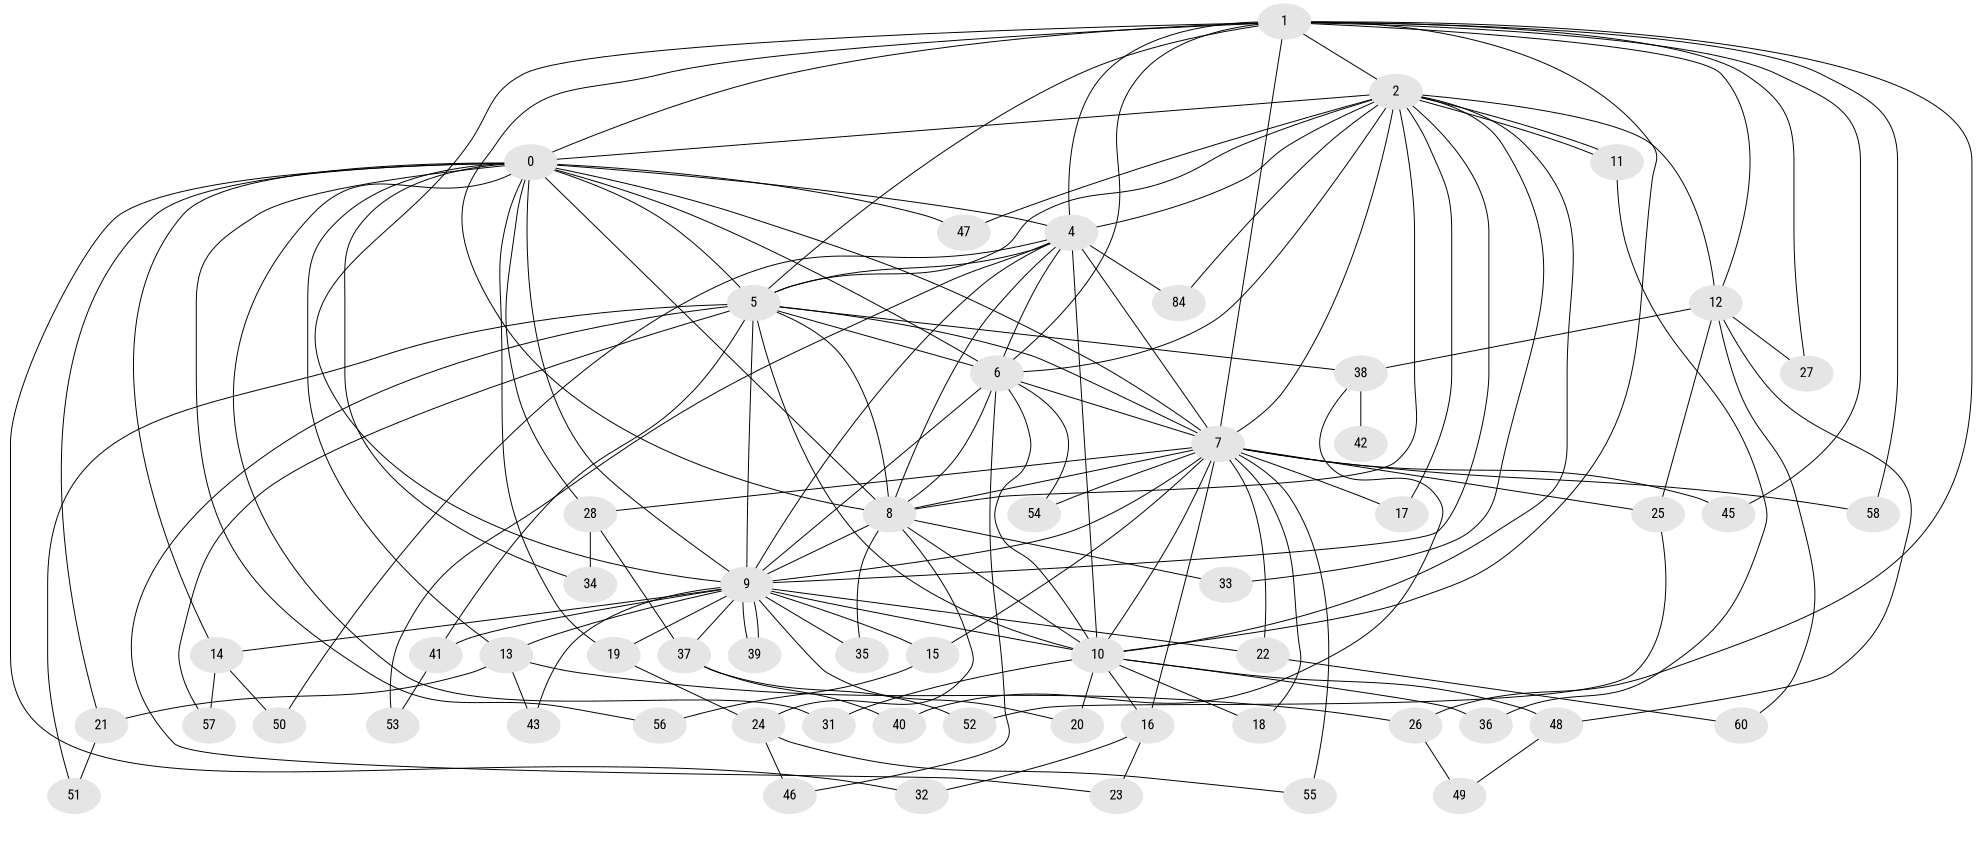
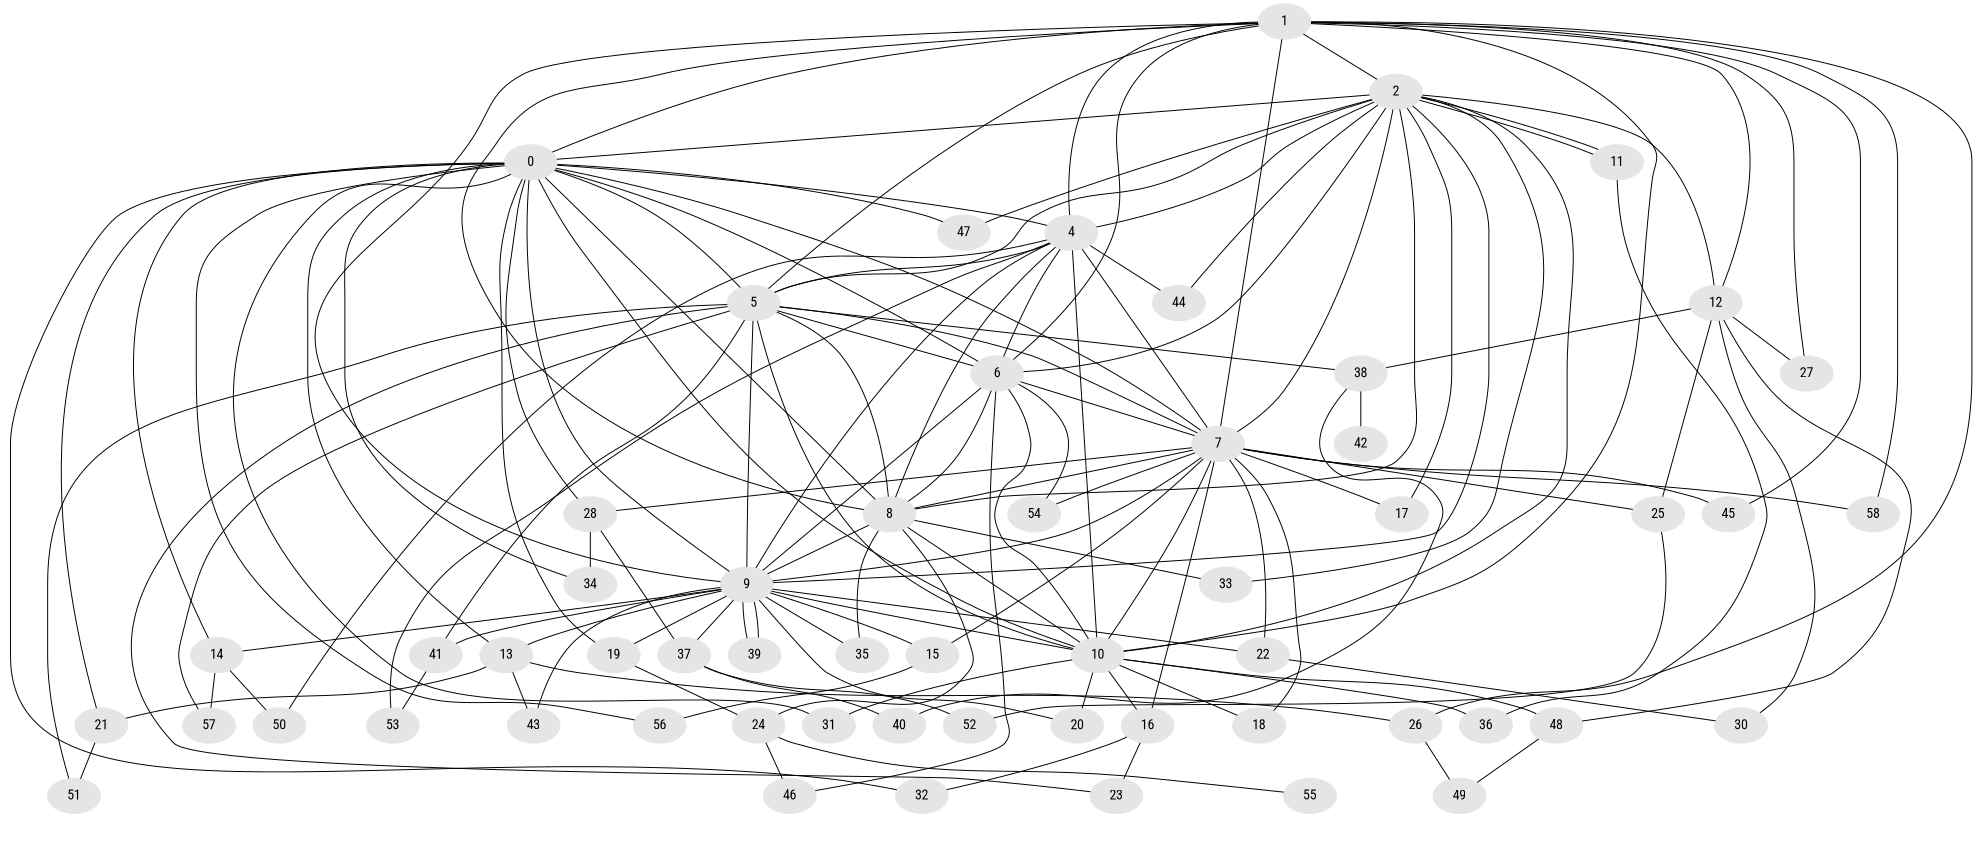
(1179, 303) -> (1179, 303)
none -> (760, 467)
(1325, 602) -> none
(1741, 726) -> (1741, 726)
